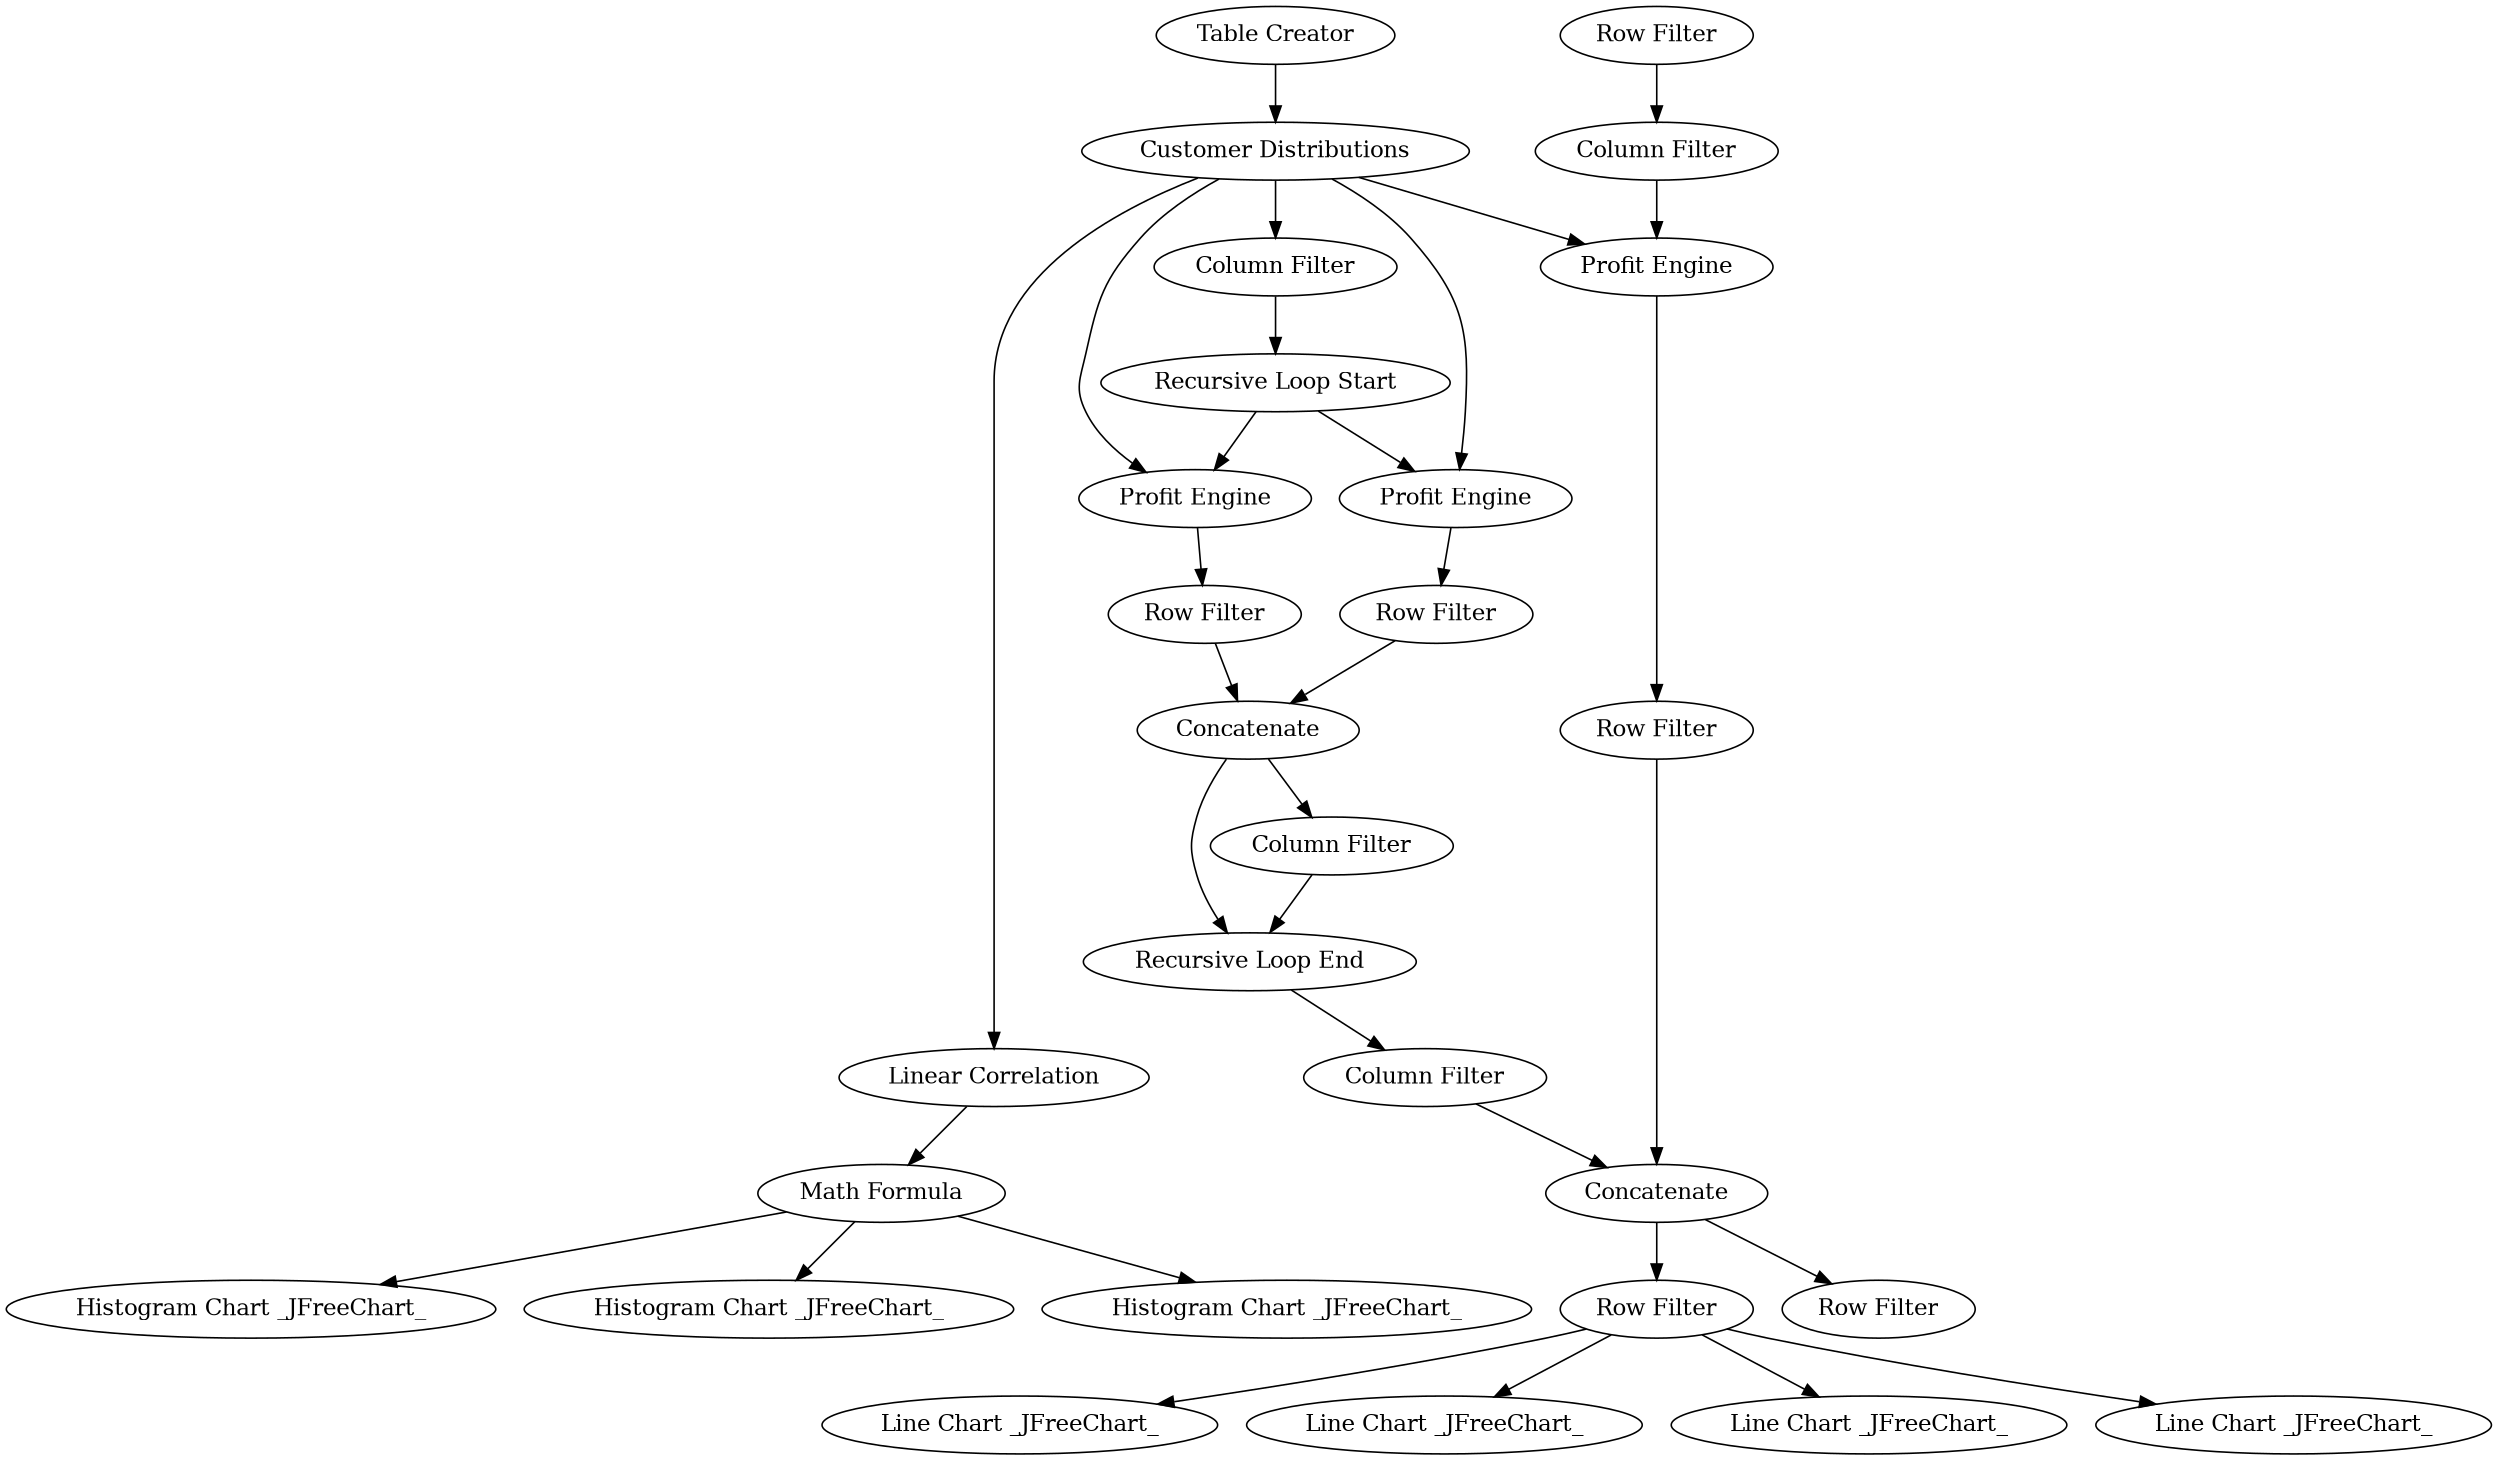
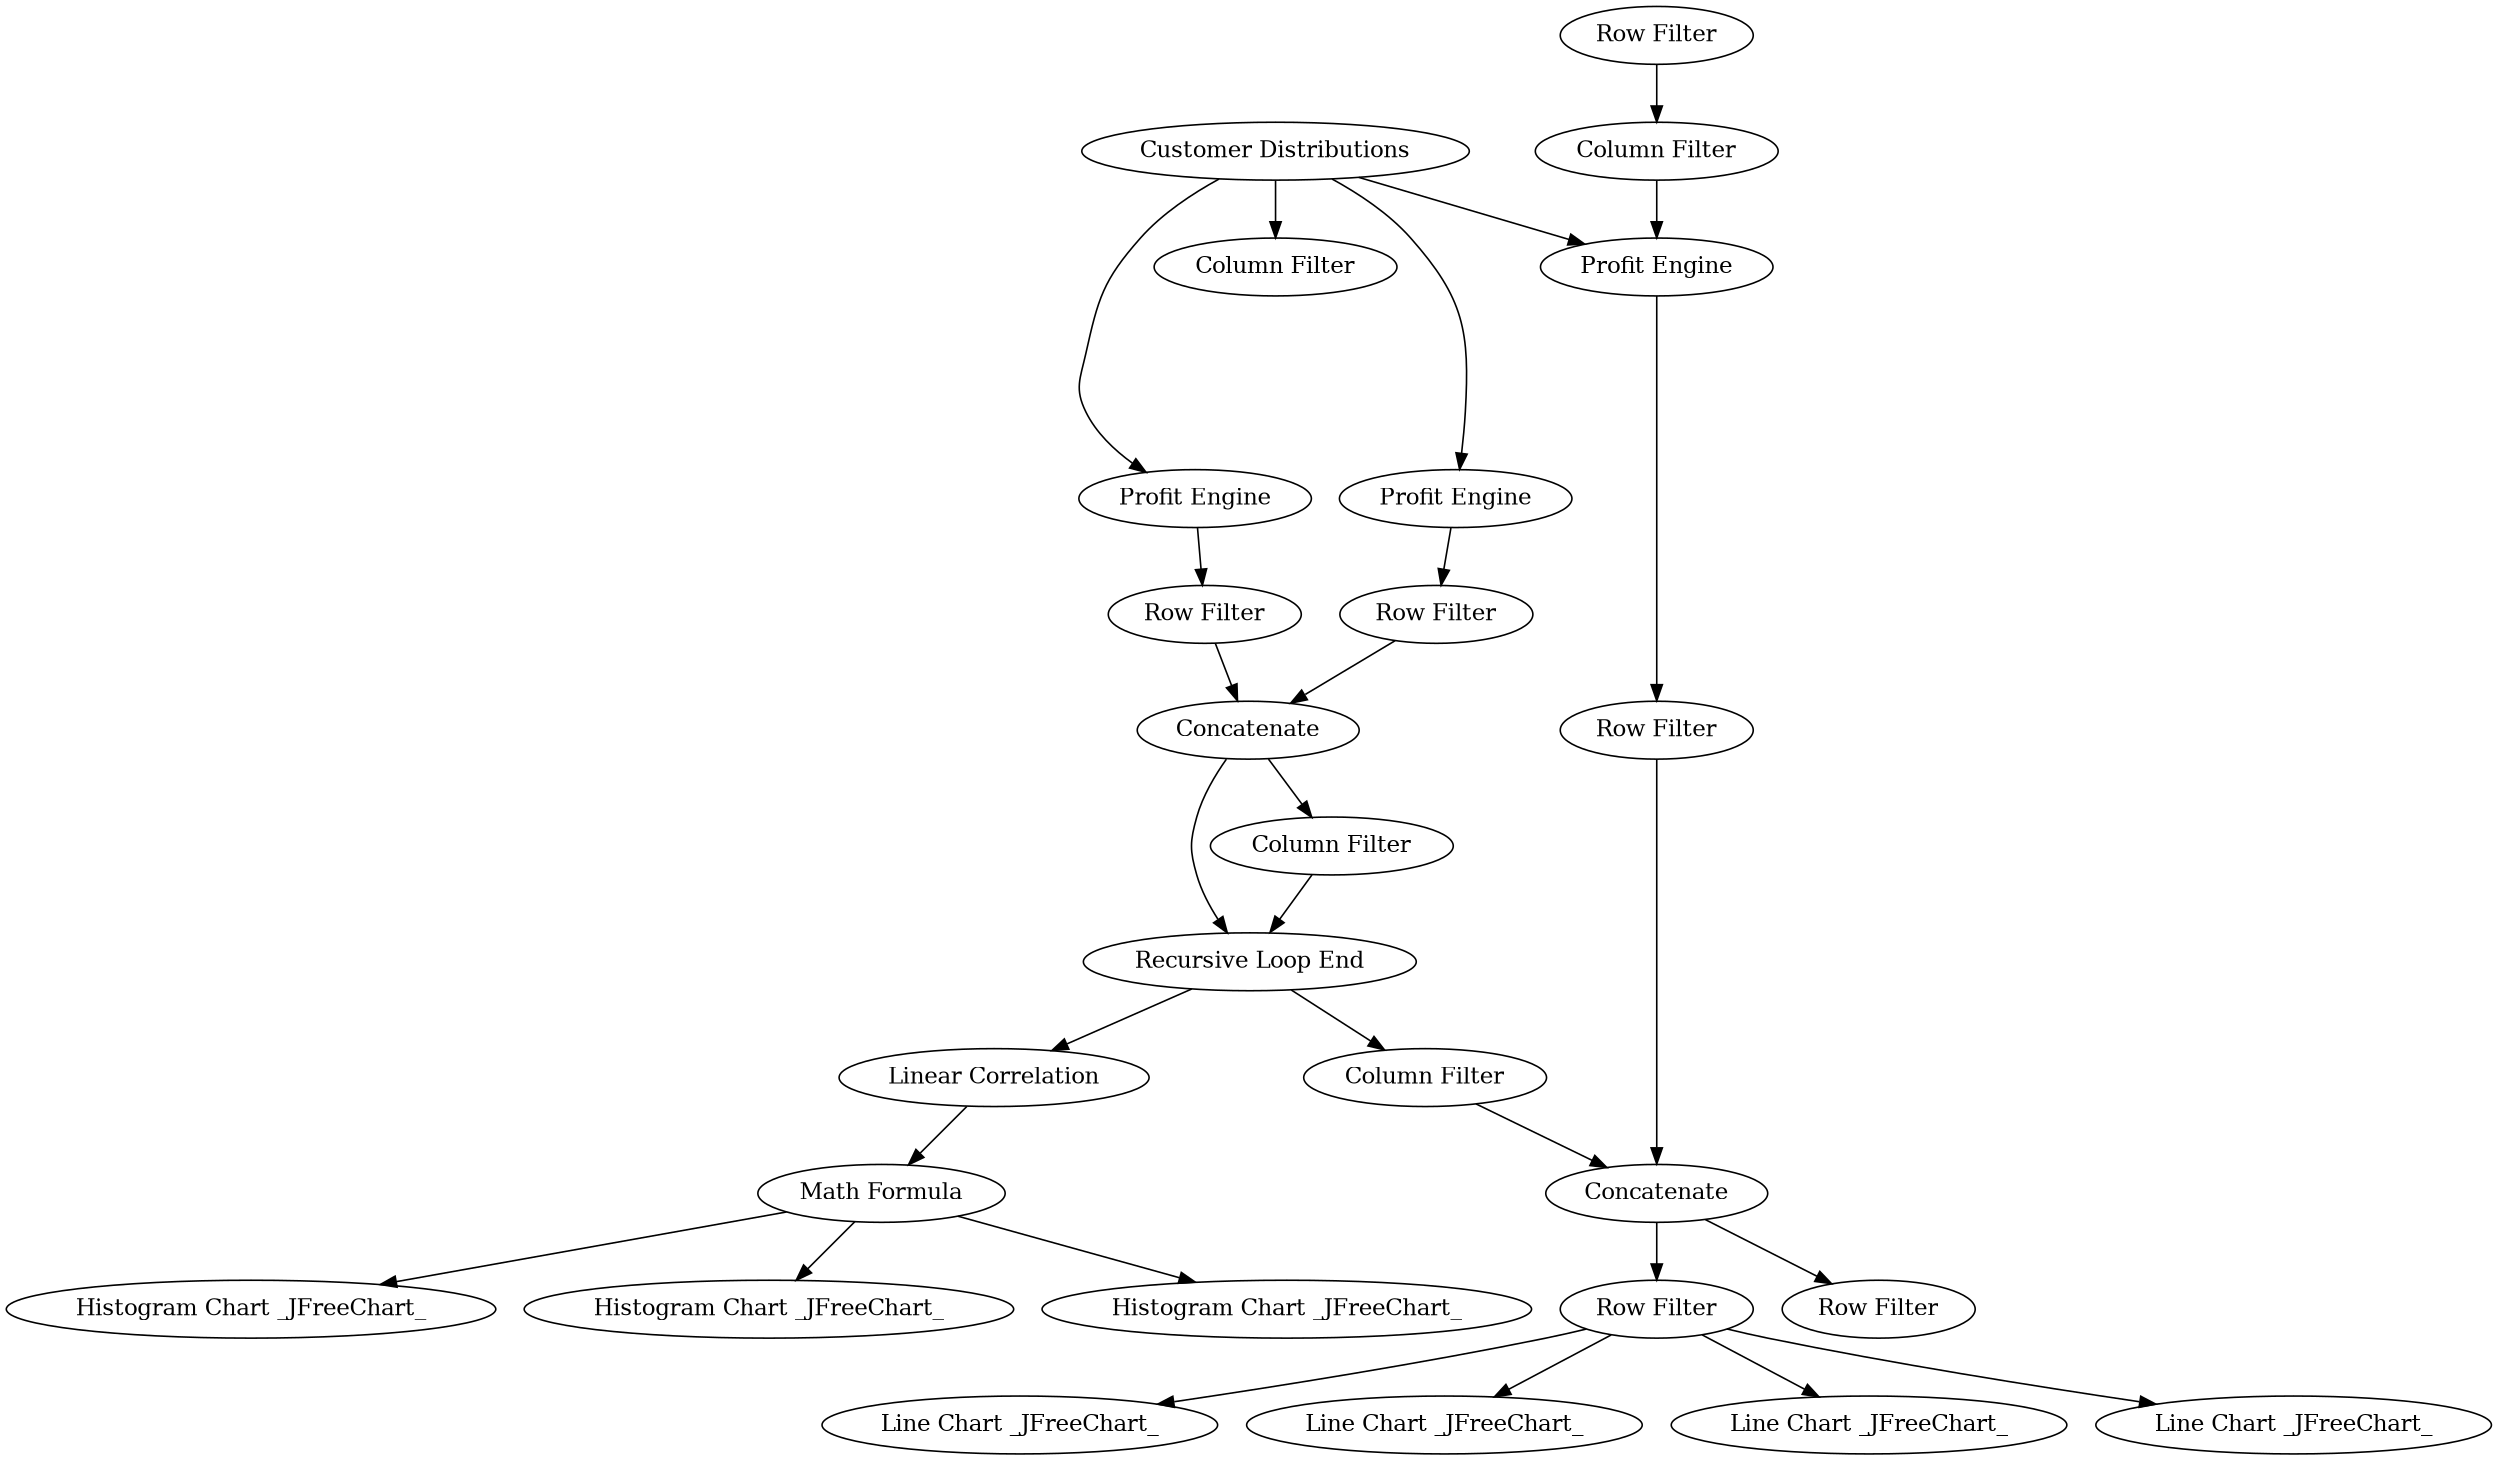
(1276, 35) -> none
(1276, 383) -> none
(994, 554) -> (1129, 1016)
